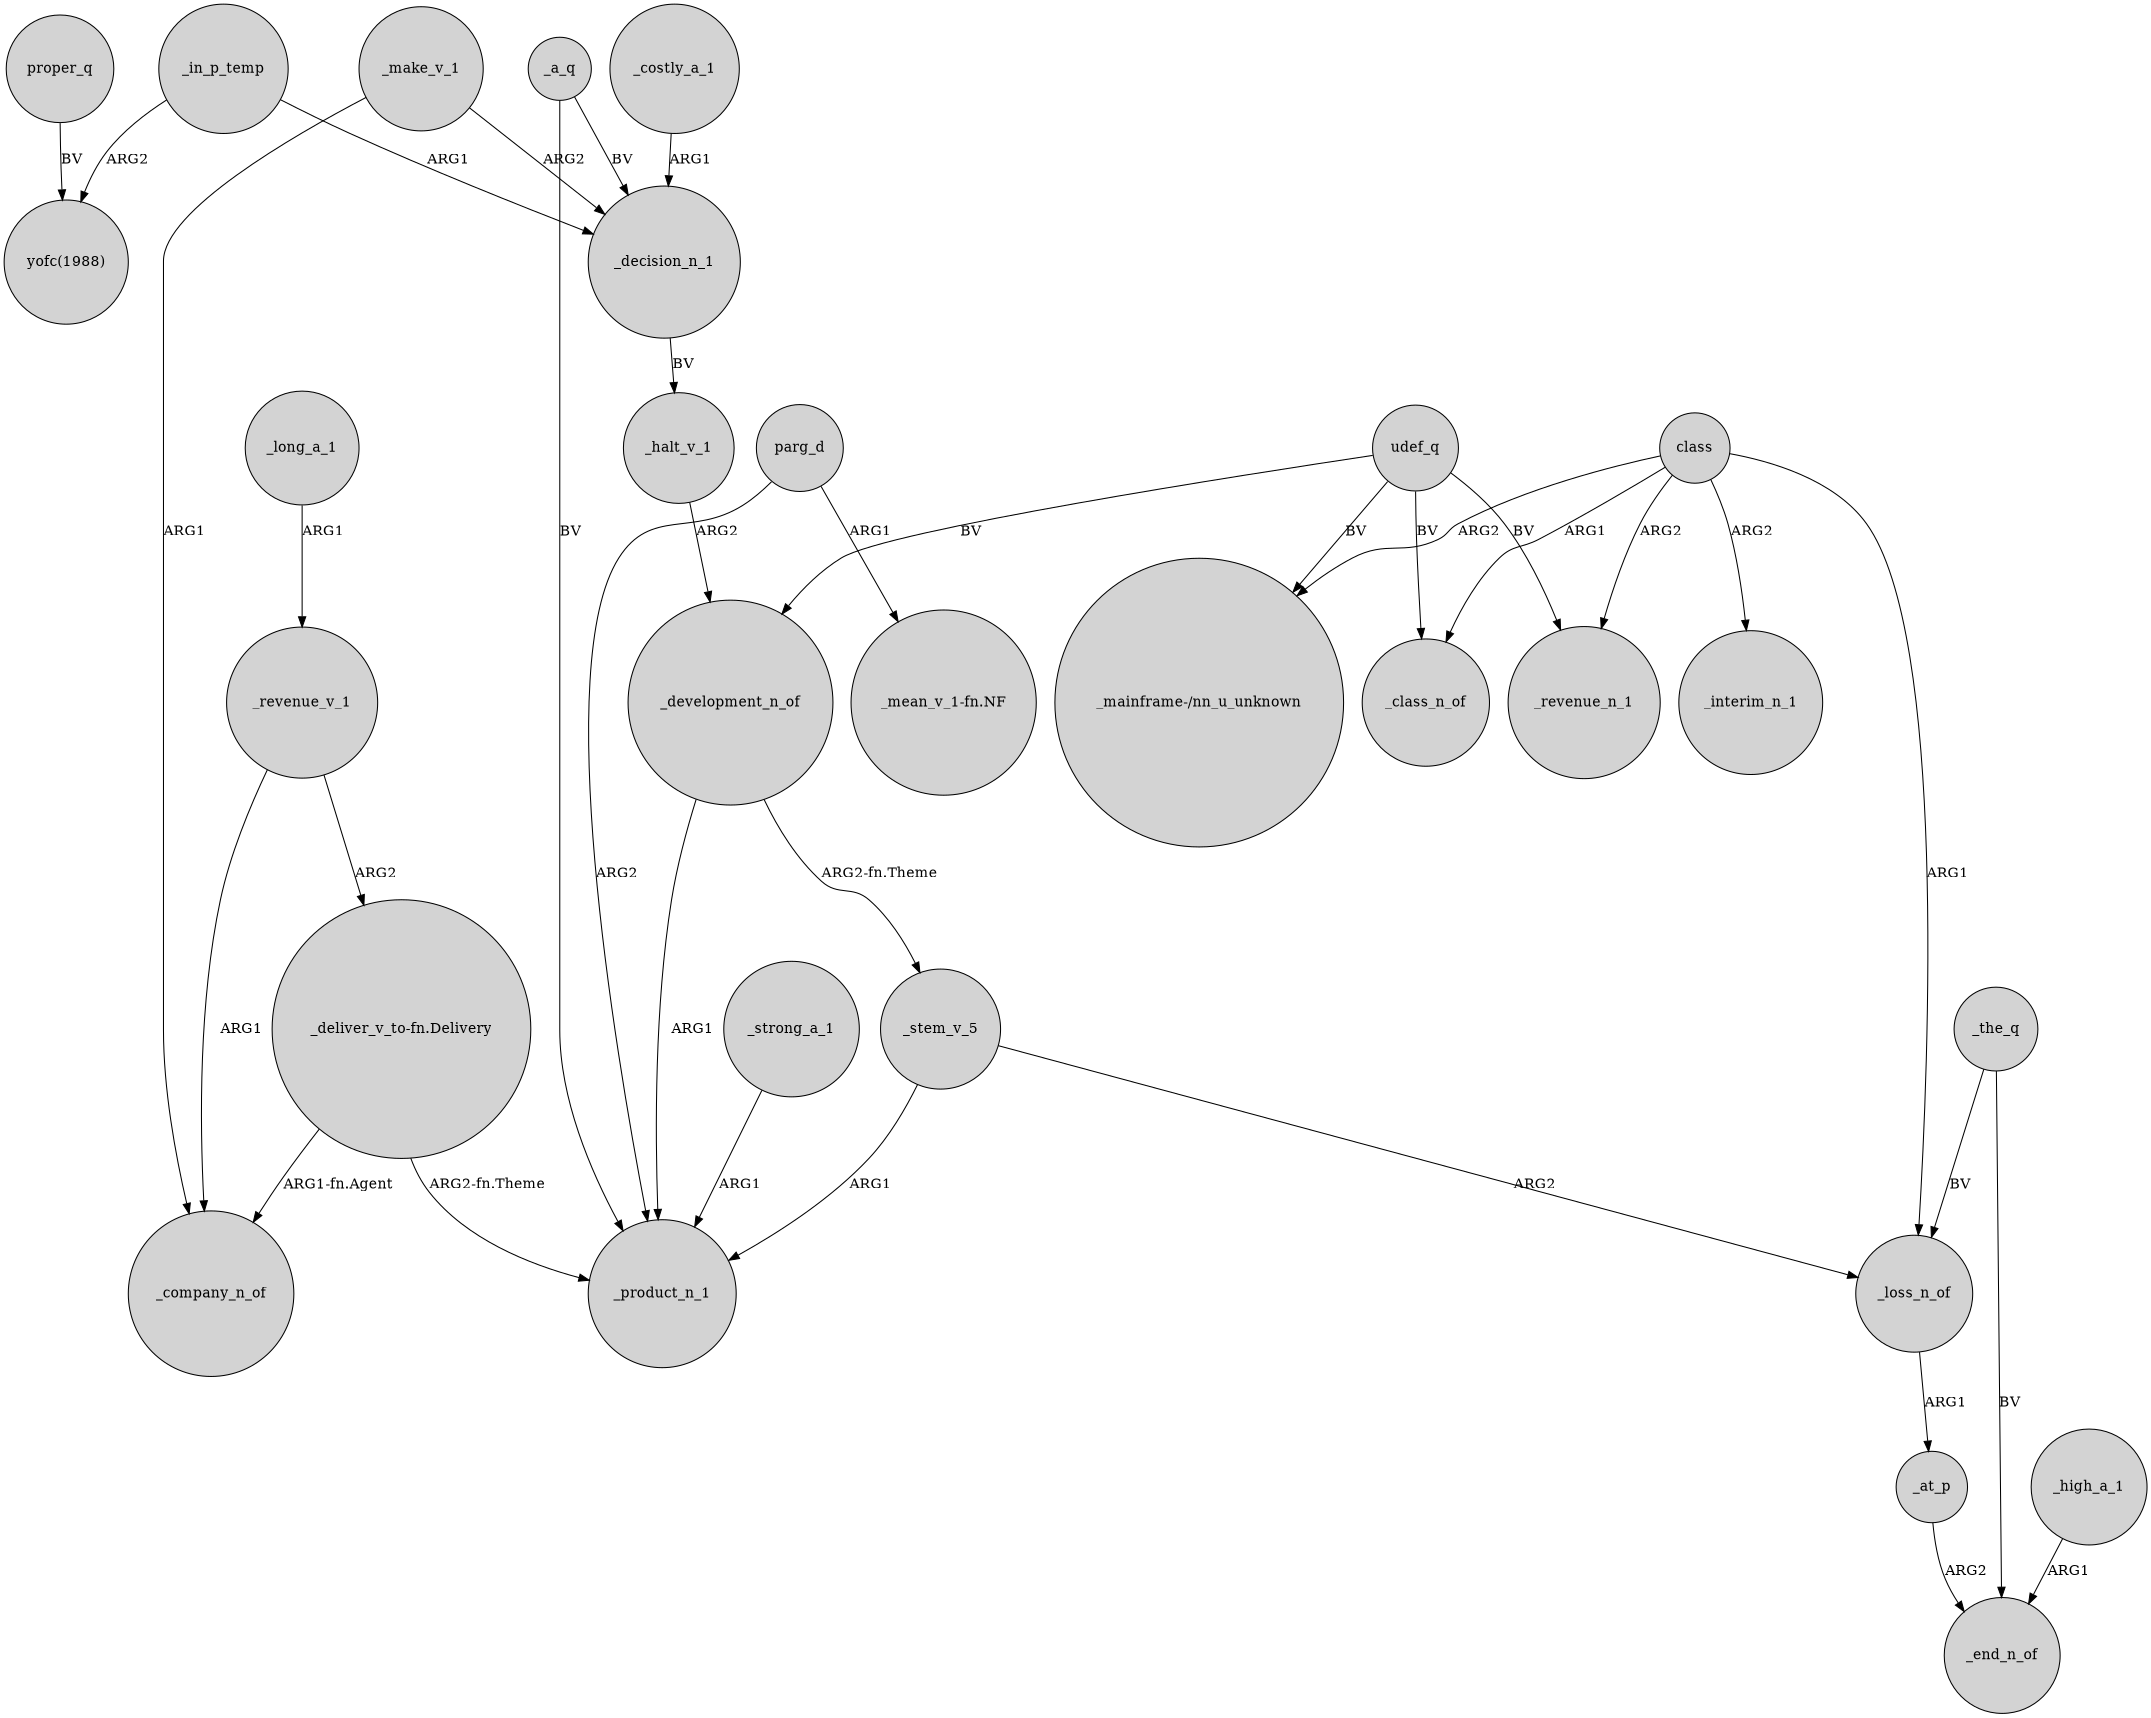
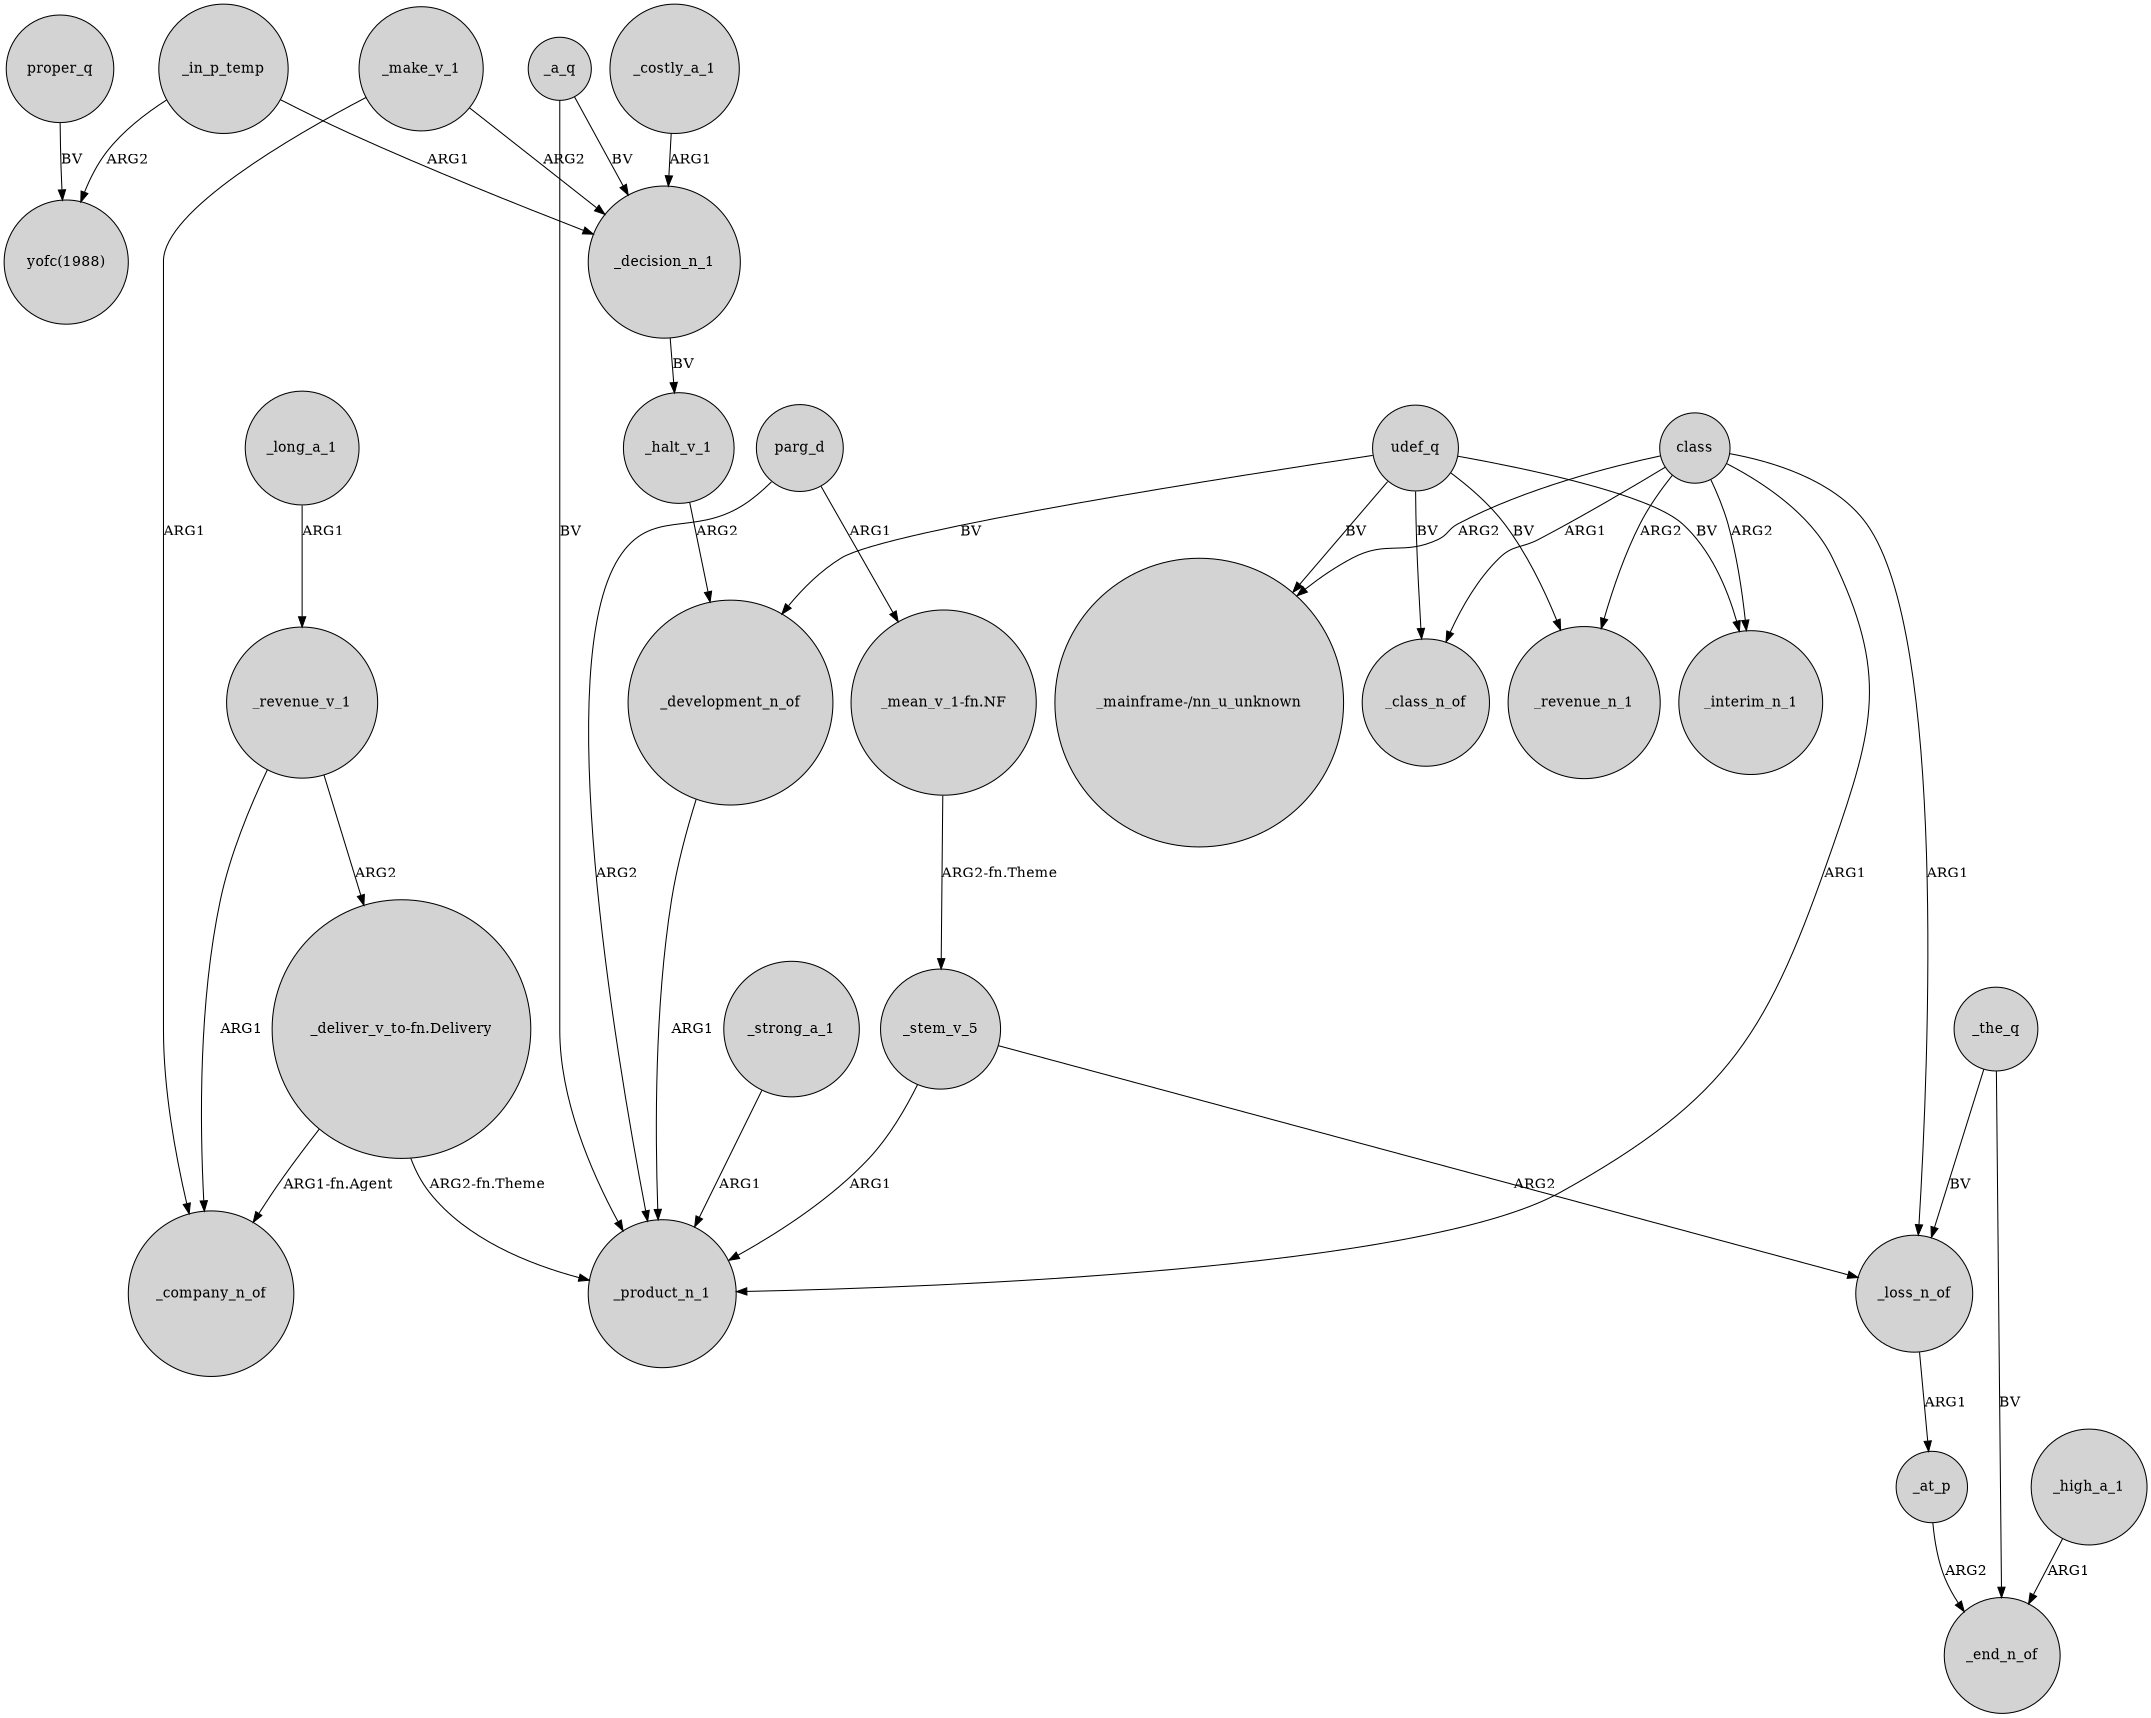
none -> (1627, 497)
(835, 889) -> (942, 877)
none -> (1593, 1173)
